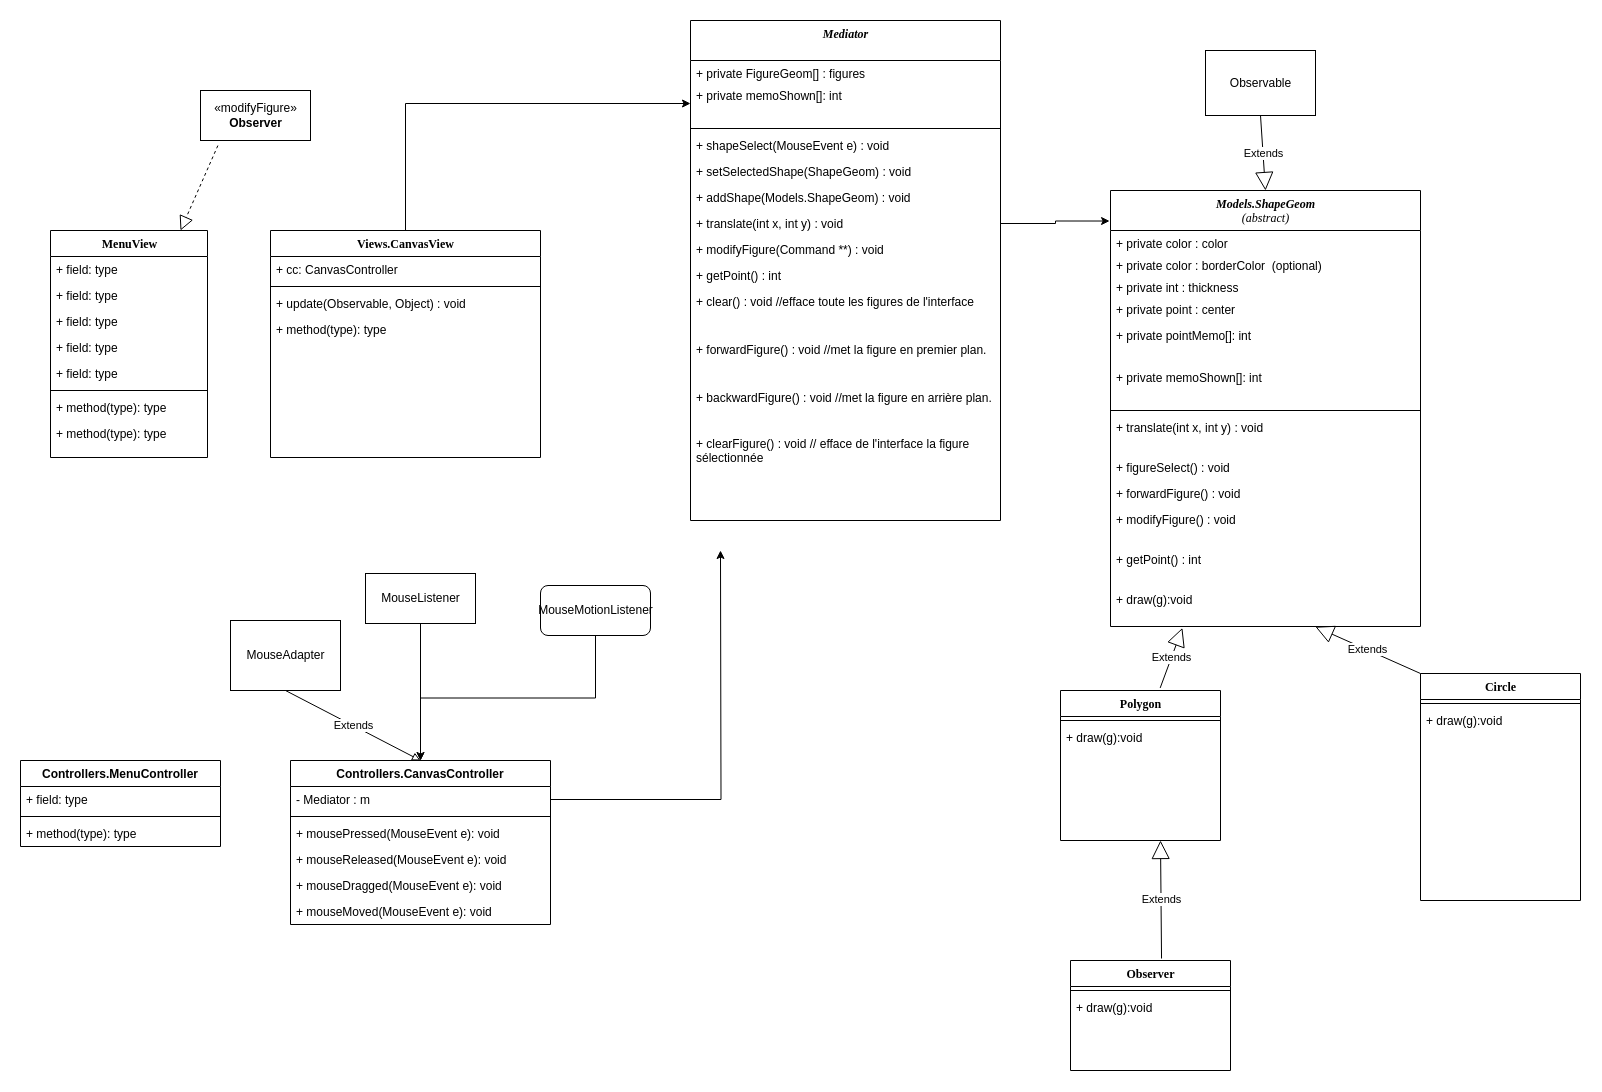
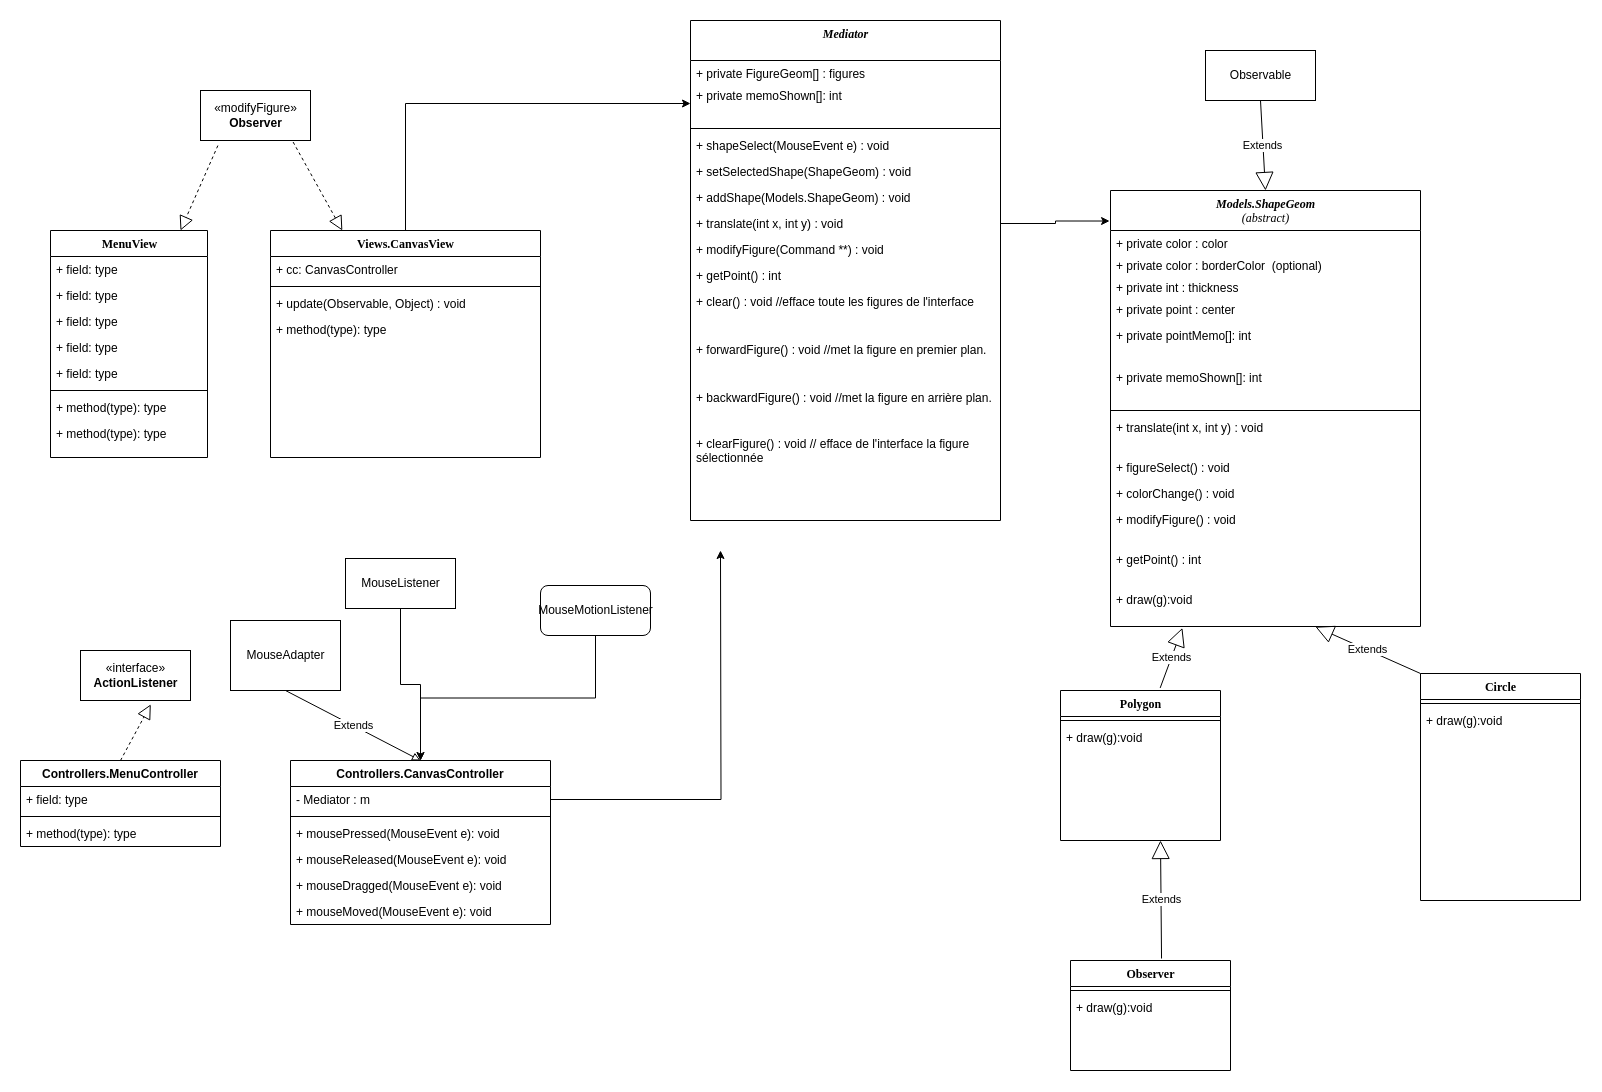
(1261, 83) -> (1261, 76)
none -> (314, 180)
(1188, 495) -> (1181, 495)
(421, 599) -> (401, 584)
none -> (136, 676)
none -> (132, 739)
